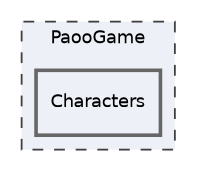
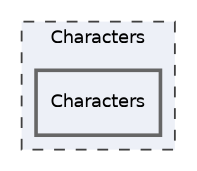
(98, 39) -> (98, 39)
